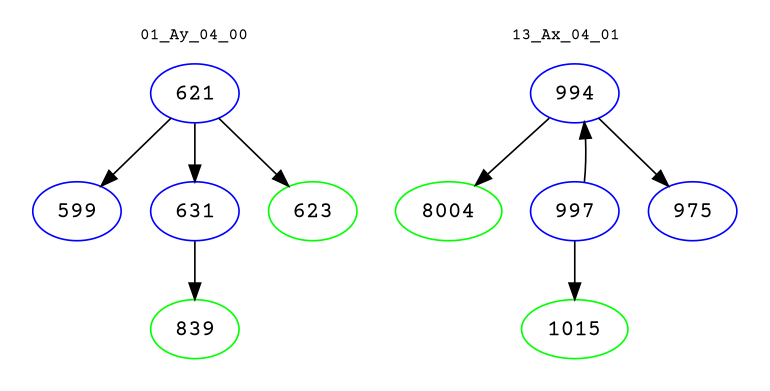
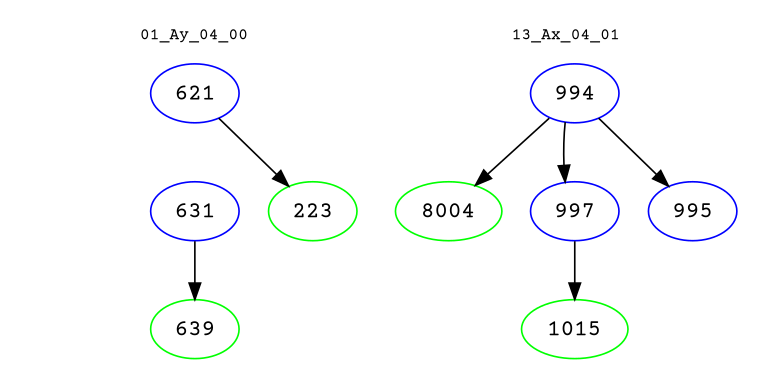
(195, 144) -> none
(586, 160) -> (564, 144)
(77, 211) -> none
(313, 211) -> (313, 211)
(693, 211) -> (693, 211)
(195, 329) -> (195, 329)
